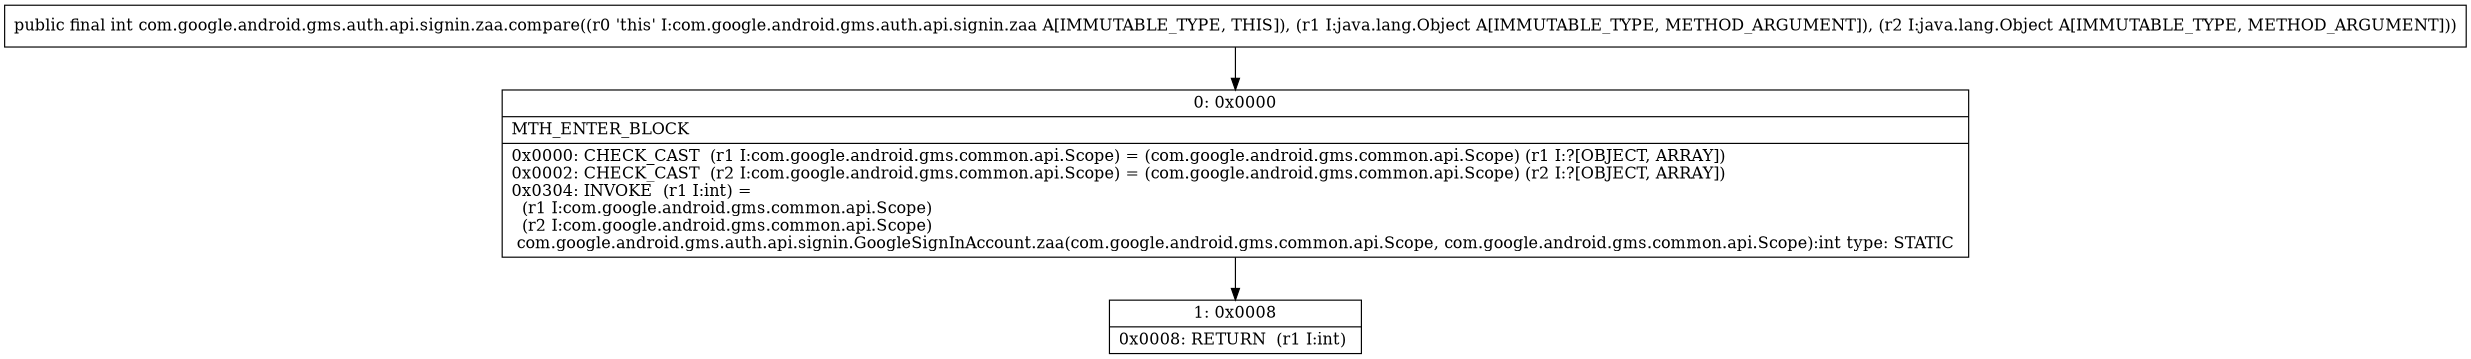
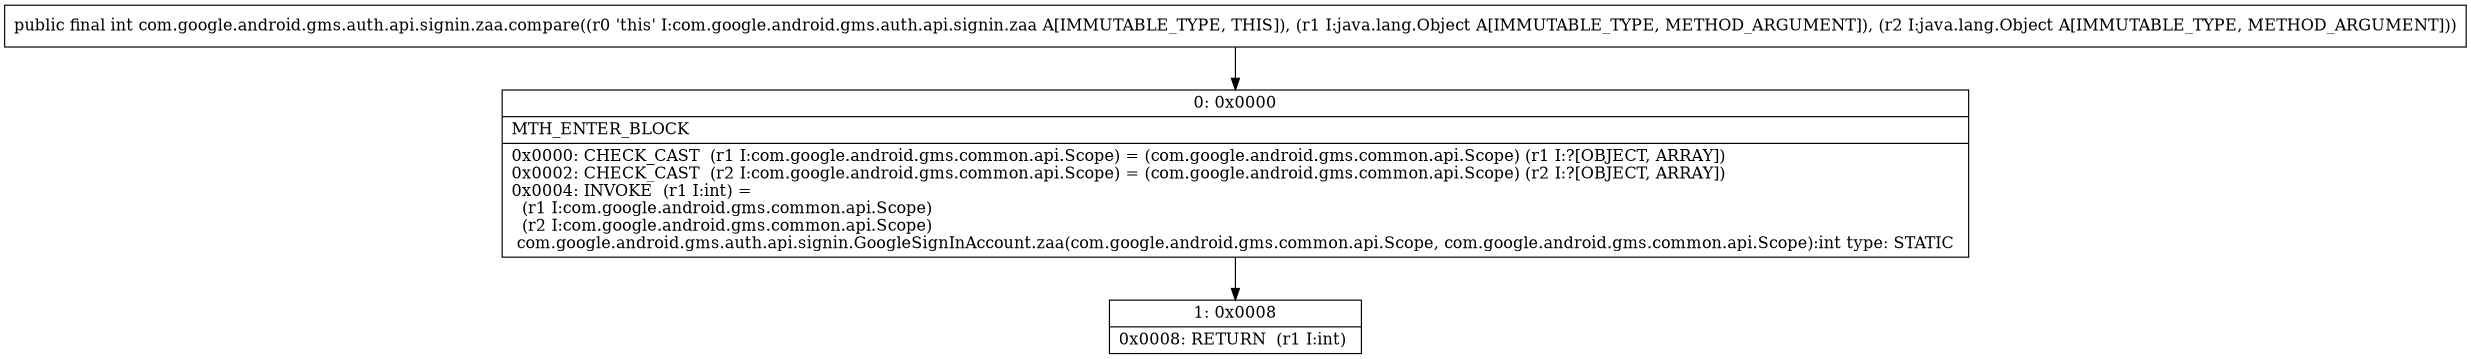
(635, 191) -> (635, 191)
